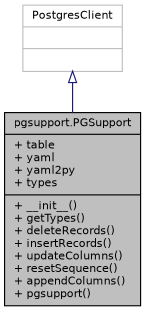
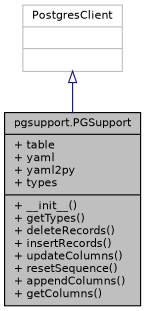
(53, 294) -> (58, 294)
